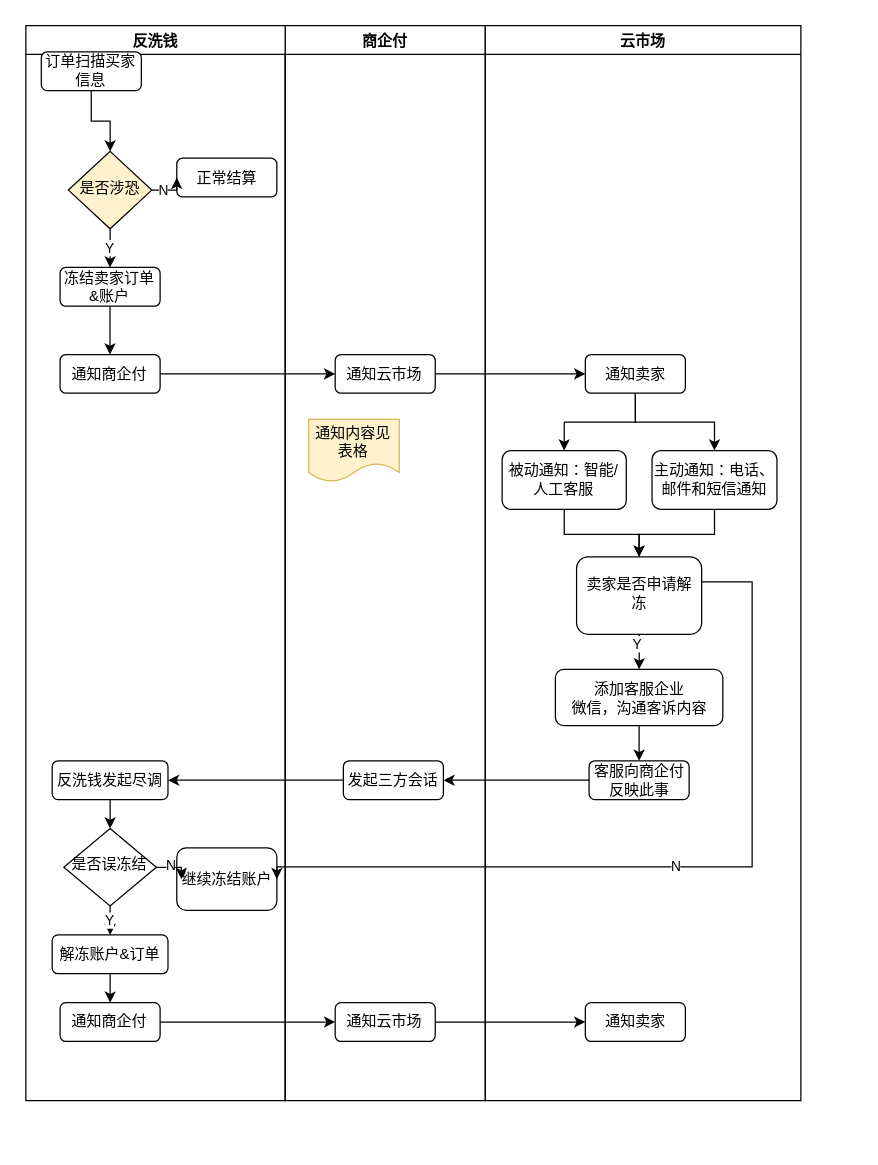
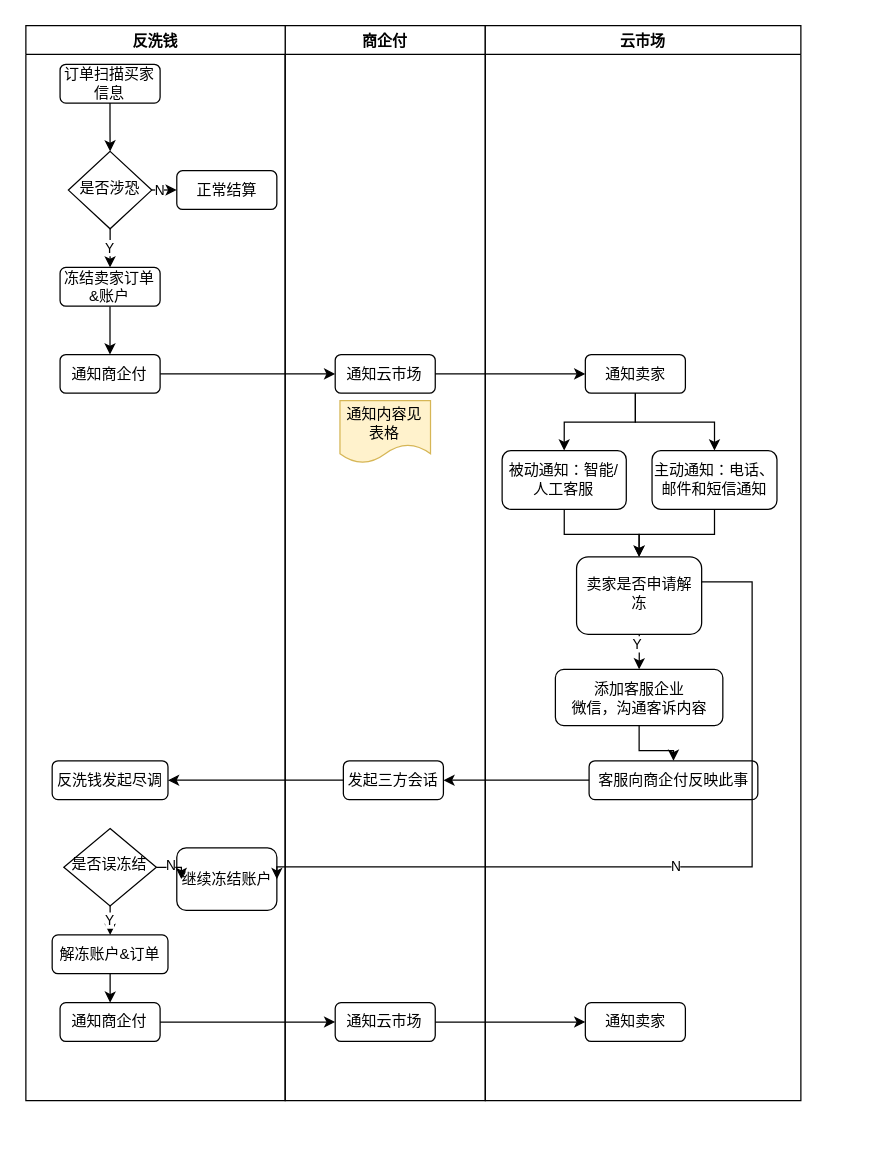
(91, 71) -> (110, 84)
(227, 178) -> (227, 190)
(110, 190) -> (110, 190)
(354, 451) -> (385, 432)
(639, 780) -> (673, 780)
(110, 814) -> none
